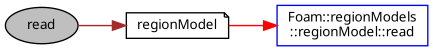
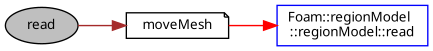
(177, 26) -> (177, 26)
(352, 26) -> (352, 26)
